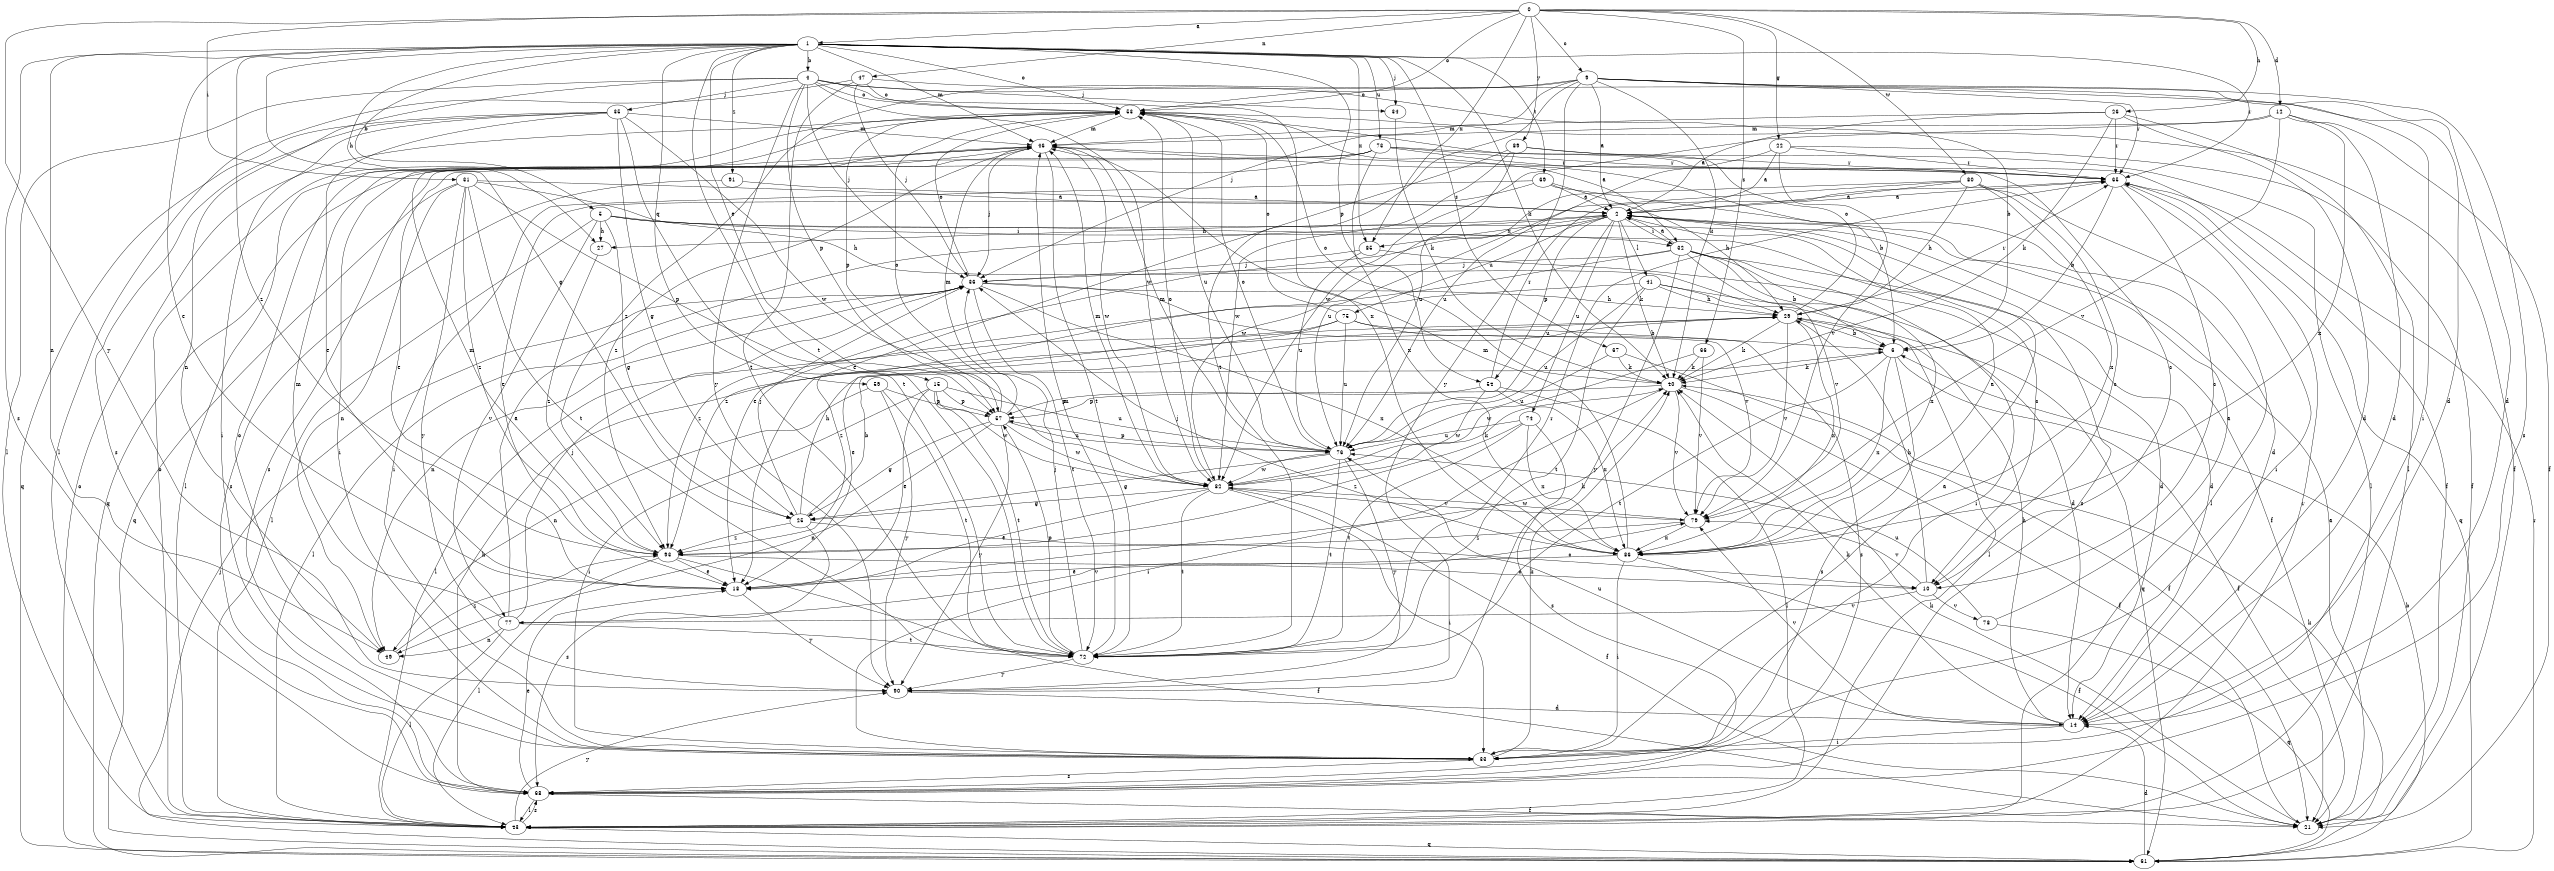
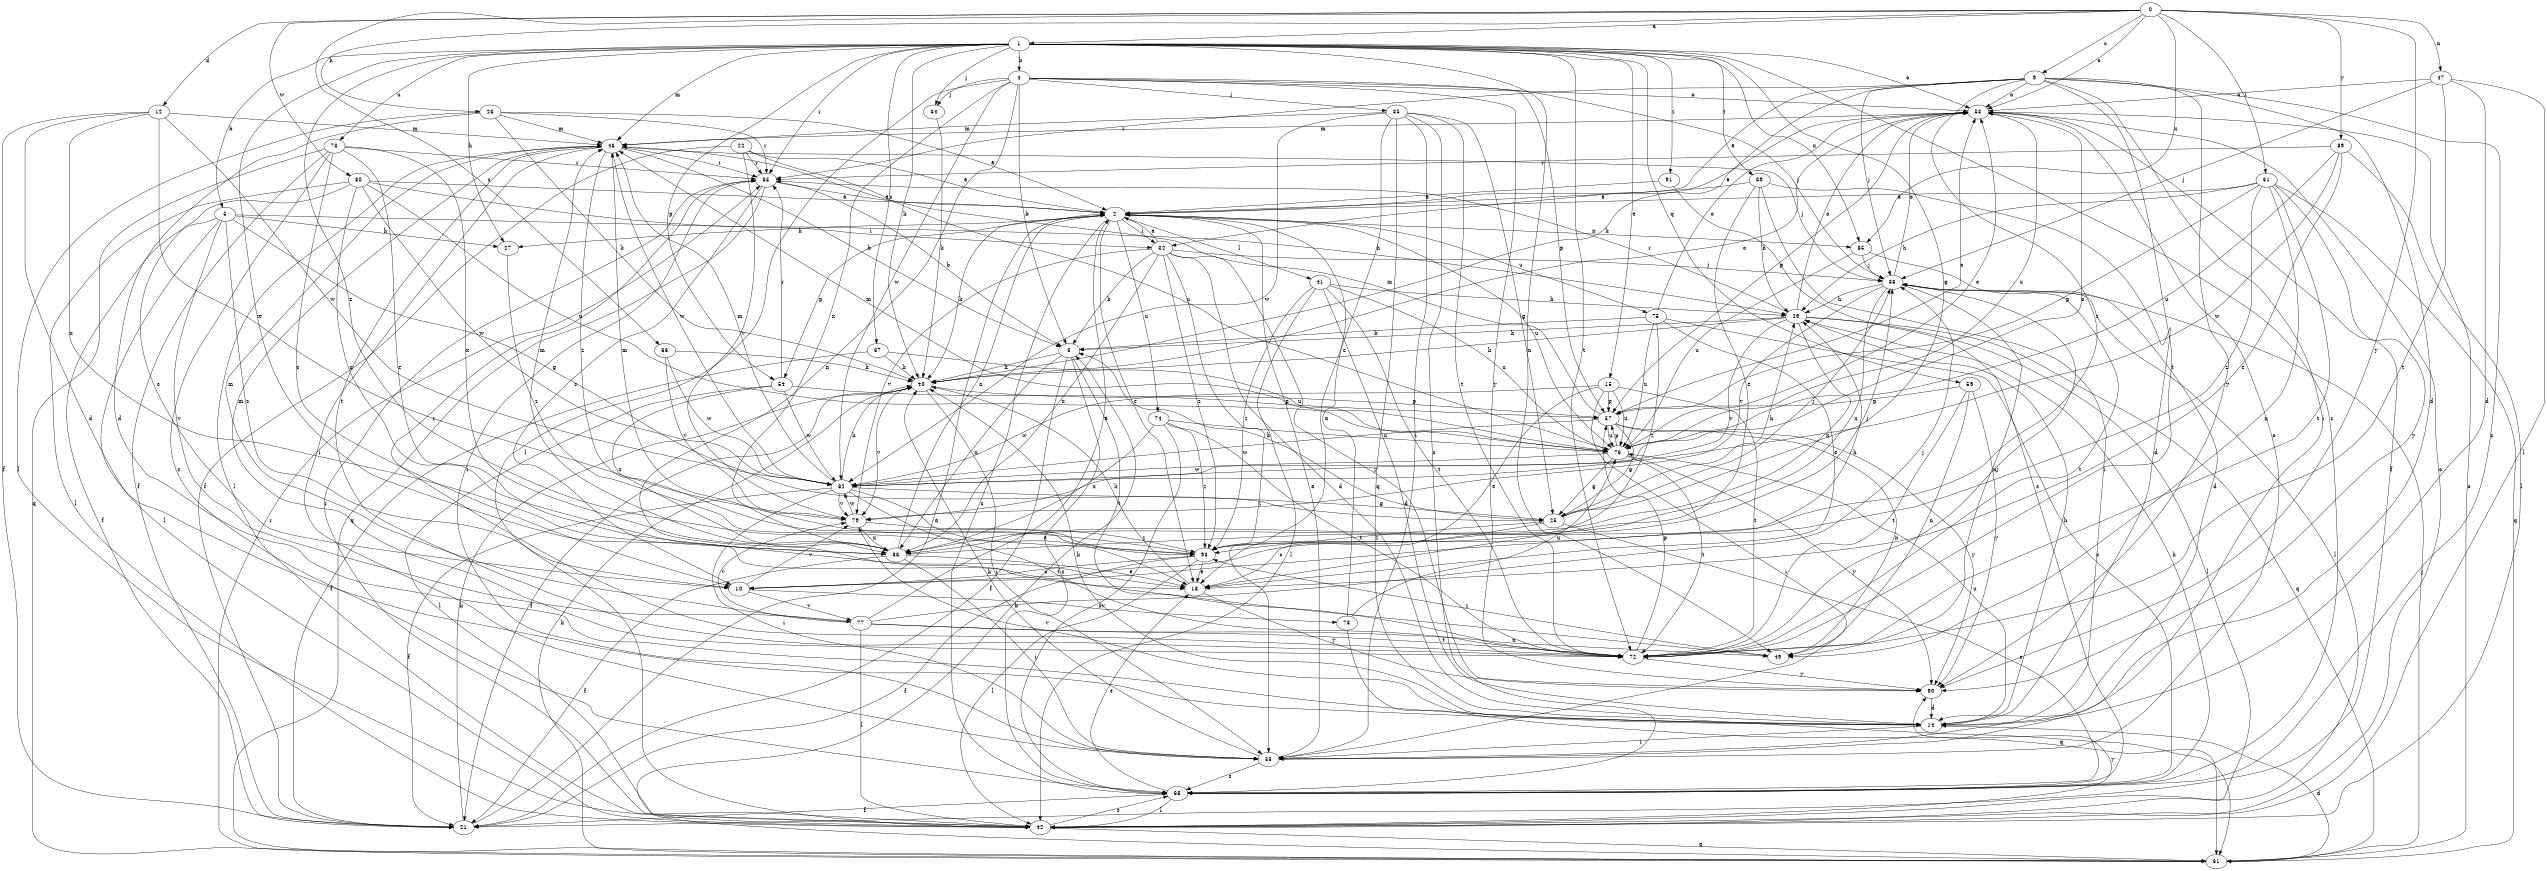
(1734, 20) -> none
(516, 828) -> (1040, 828)
